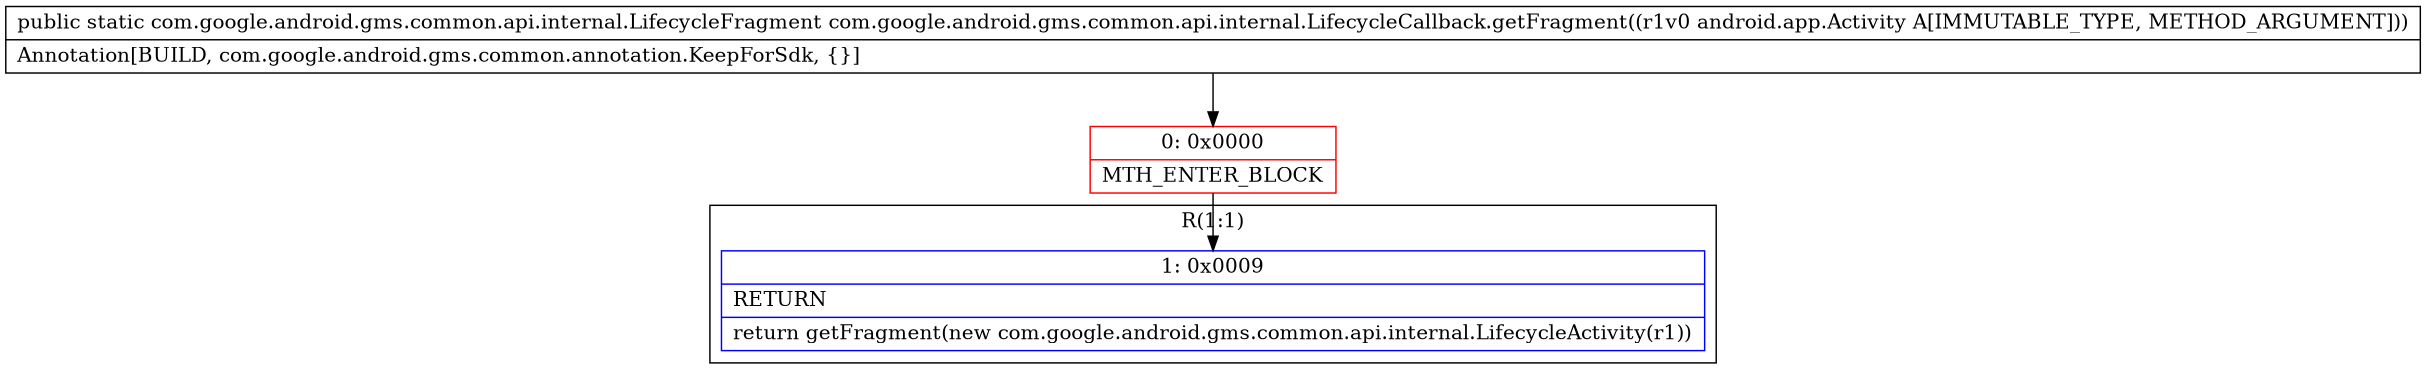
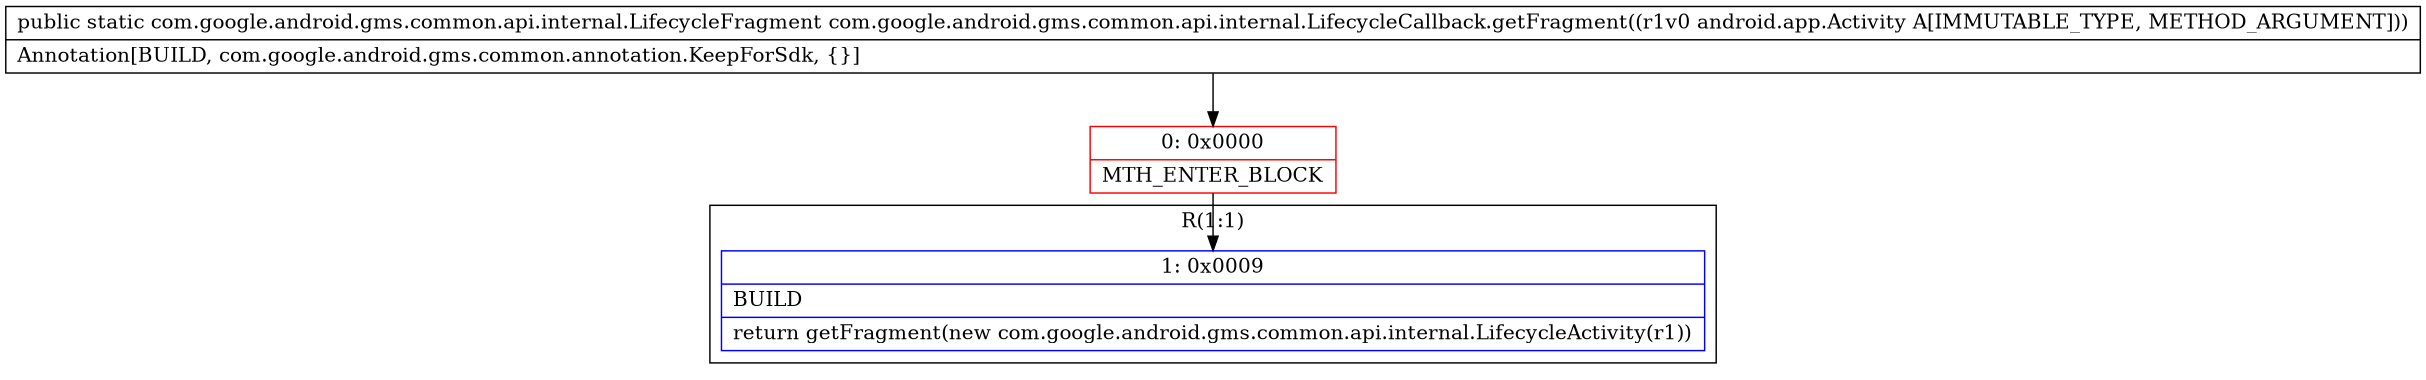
(780, 300) -> (768, 300)
